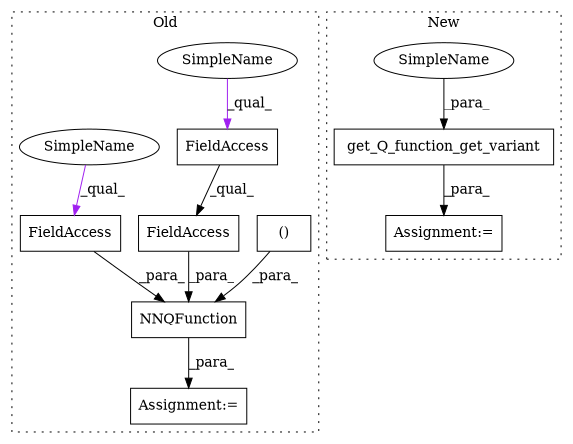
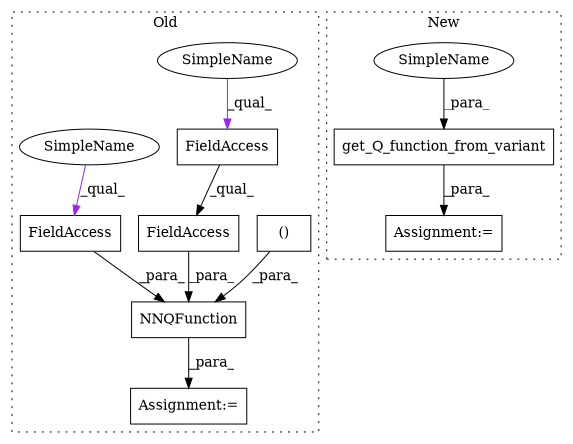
(444, 147) -> (444, 147)
